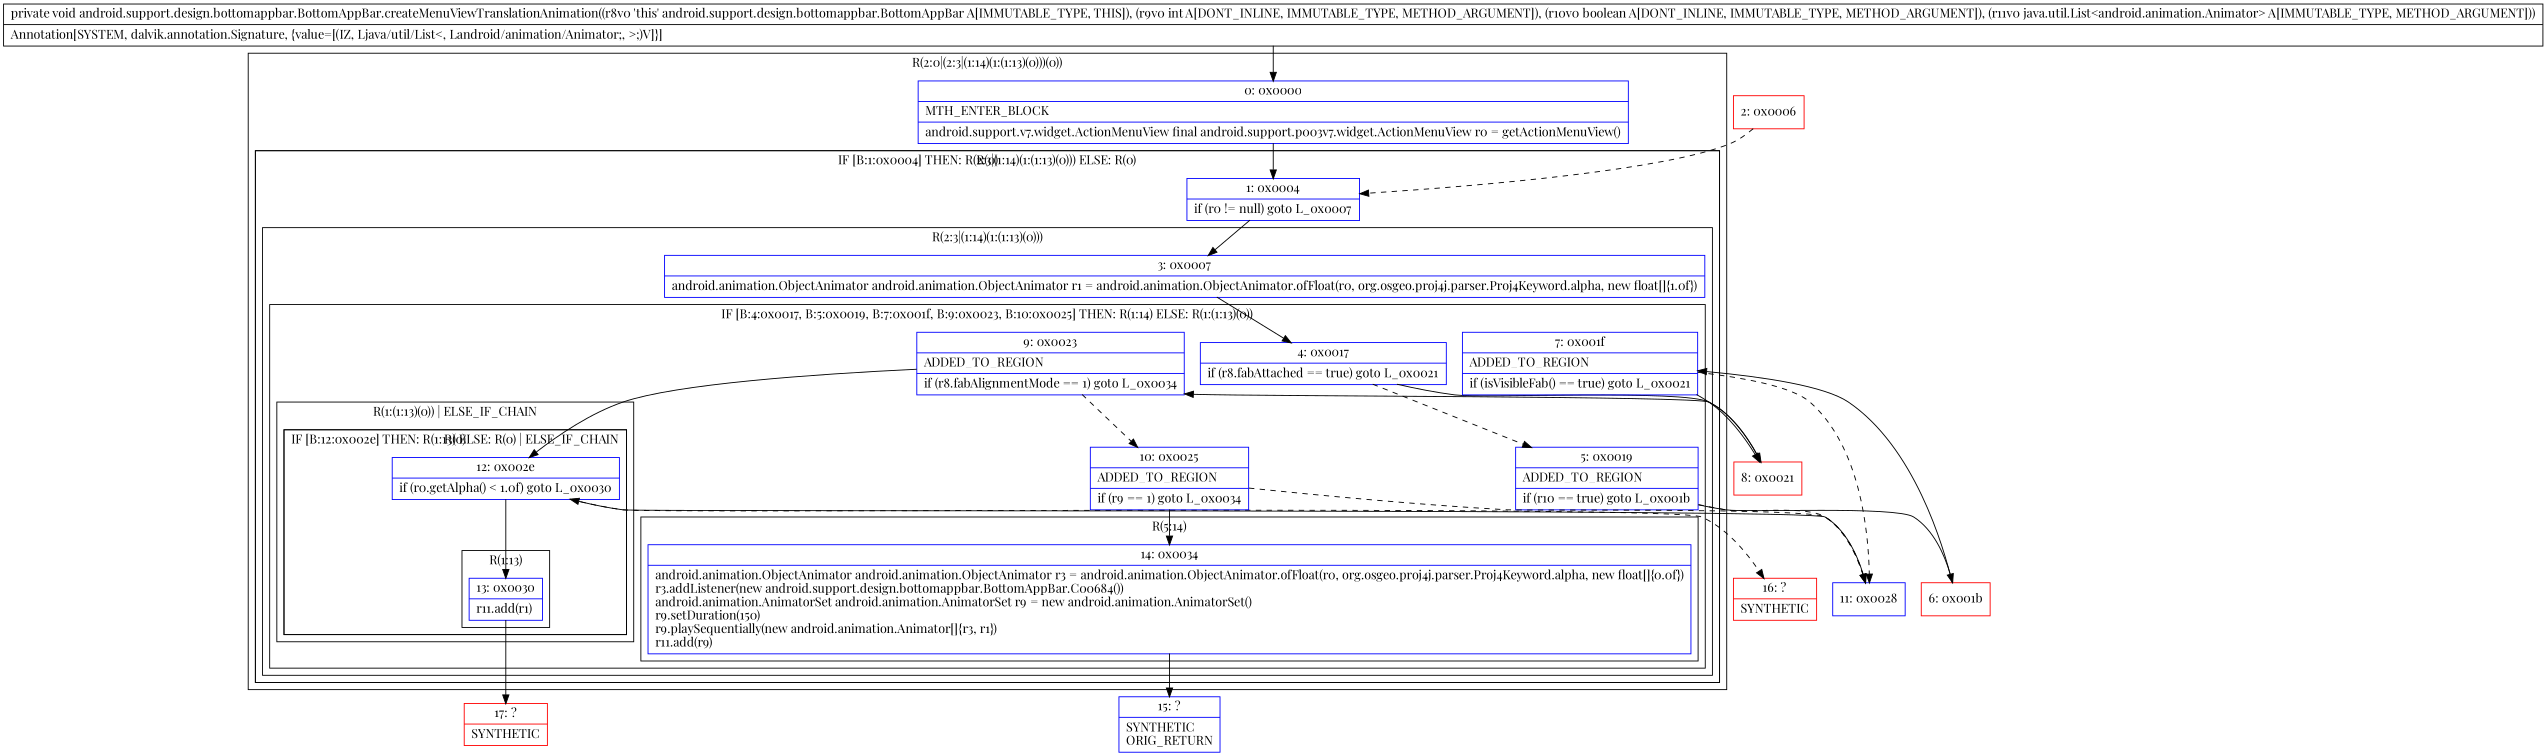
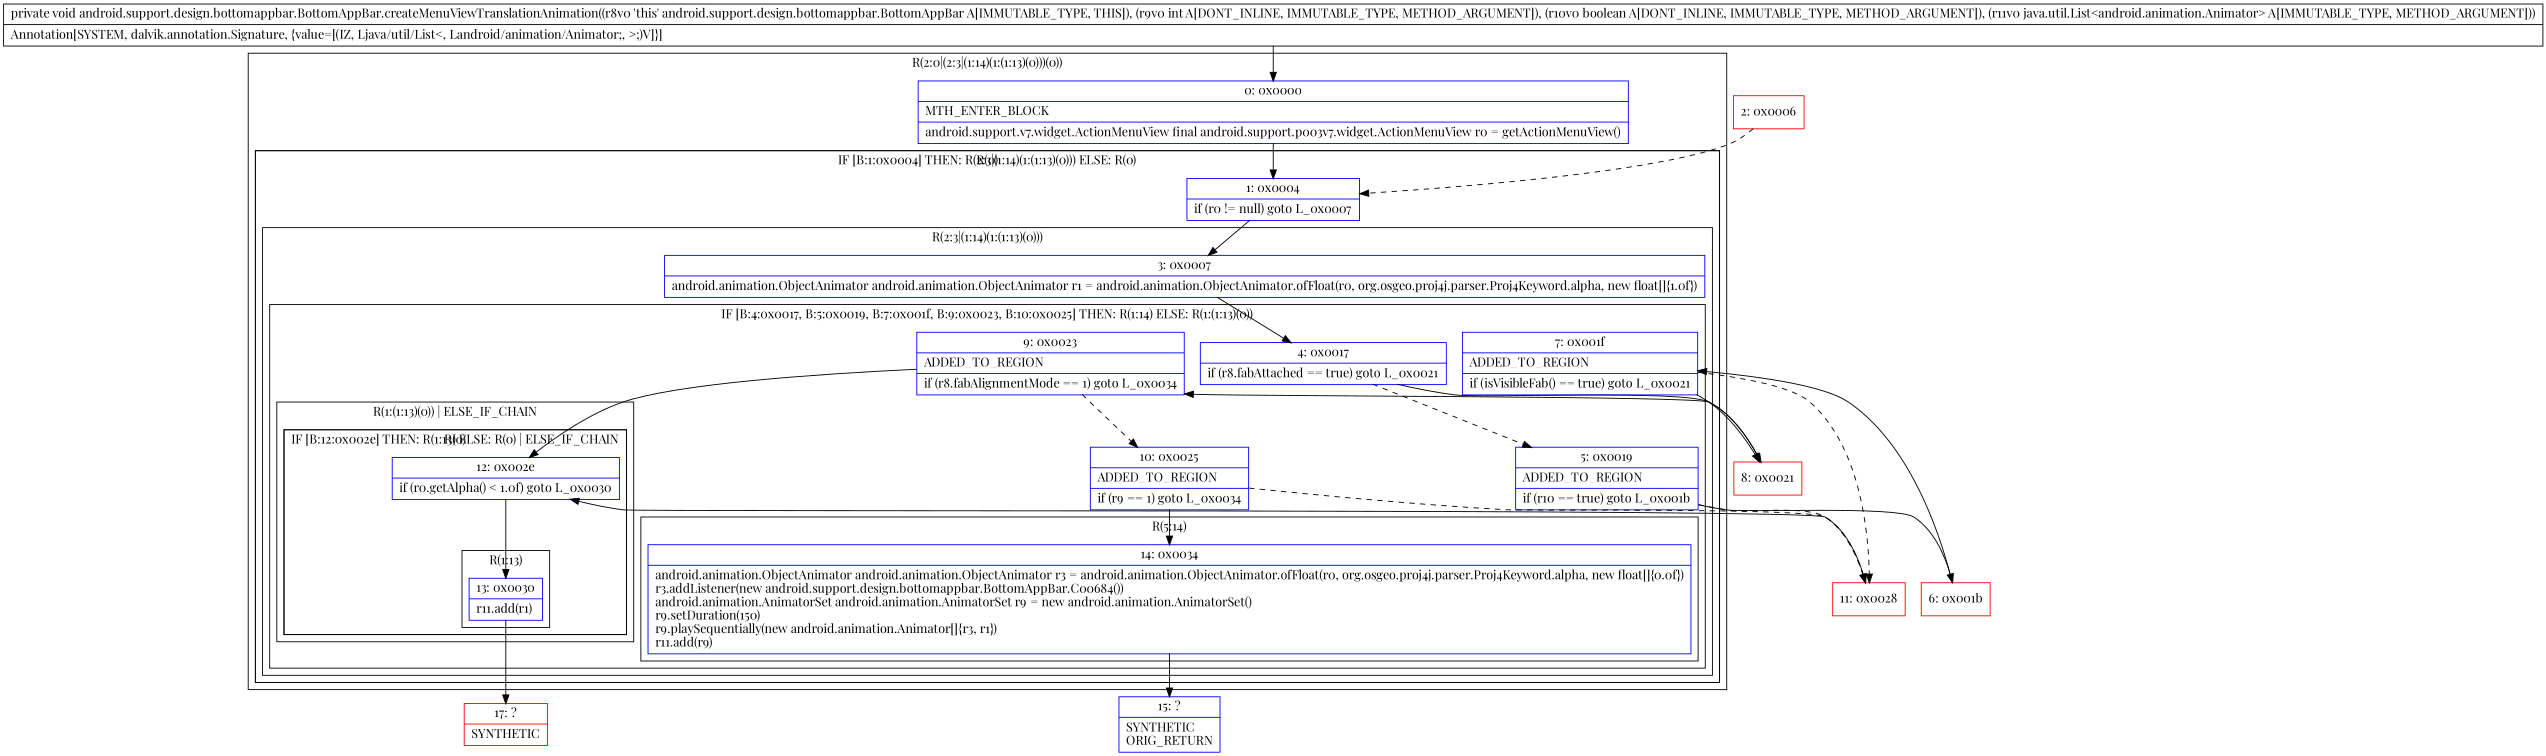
(1775, 599) -> none
(1869, 599) -> (1869, 599)
